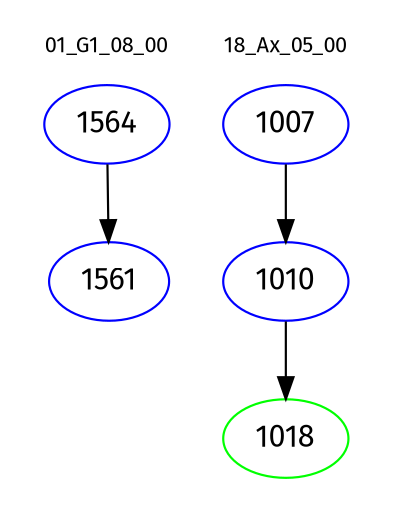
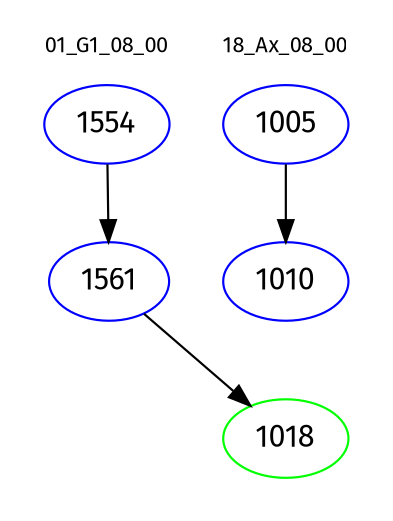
(286, 47) -> (286, 47)
(107, 124) -> (107, 124)
(286, 124) -> (286, 124)
(286, 349) -> (189, 352)
